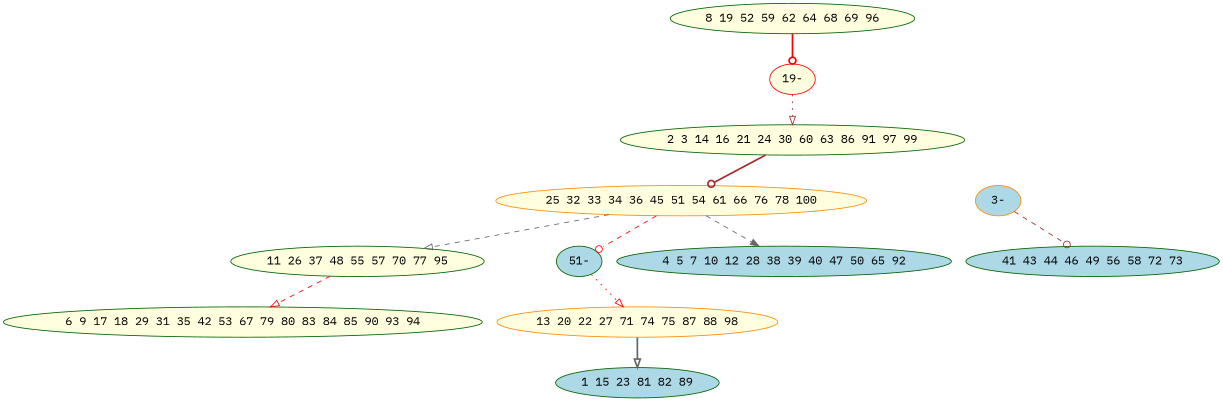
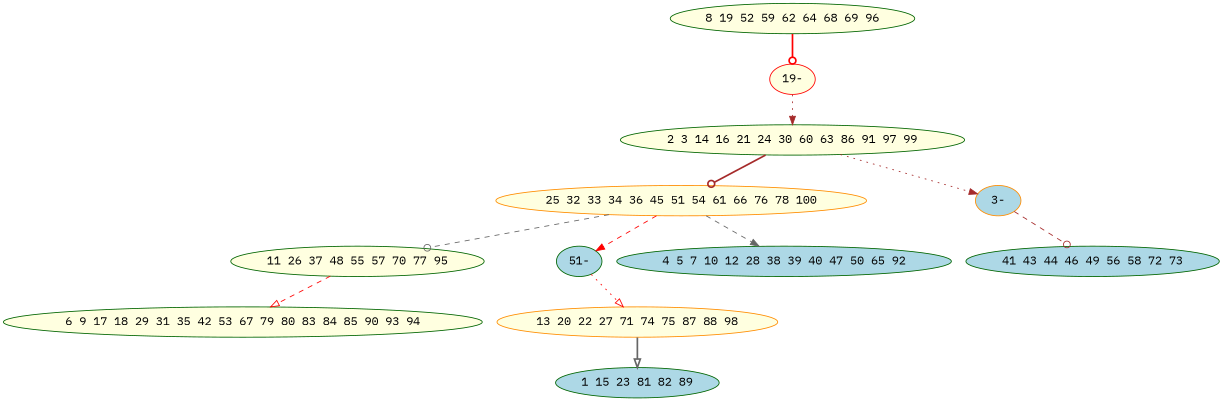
(792, 105) -> (792, 105)
none -> (905, 173)
(521, 231) -> (521, 231)
(630, 231) -> (630, 231)
